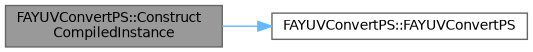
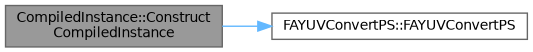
(114, 26) -> (114, 26)
